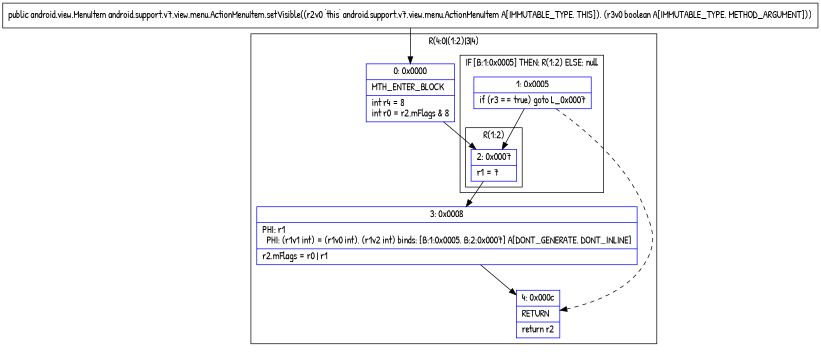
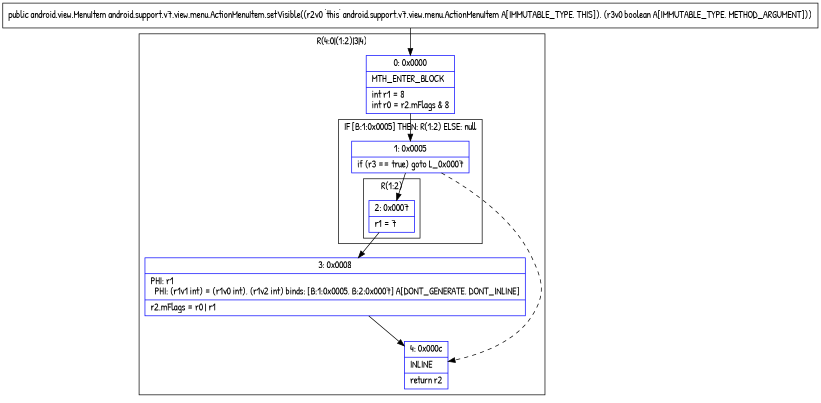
(388, 103) -> (388, 95)
(456, 132) -> (410, 124)
(536, 314) -> (421, 365)
